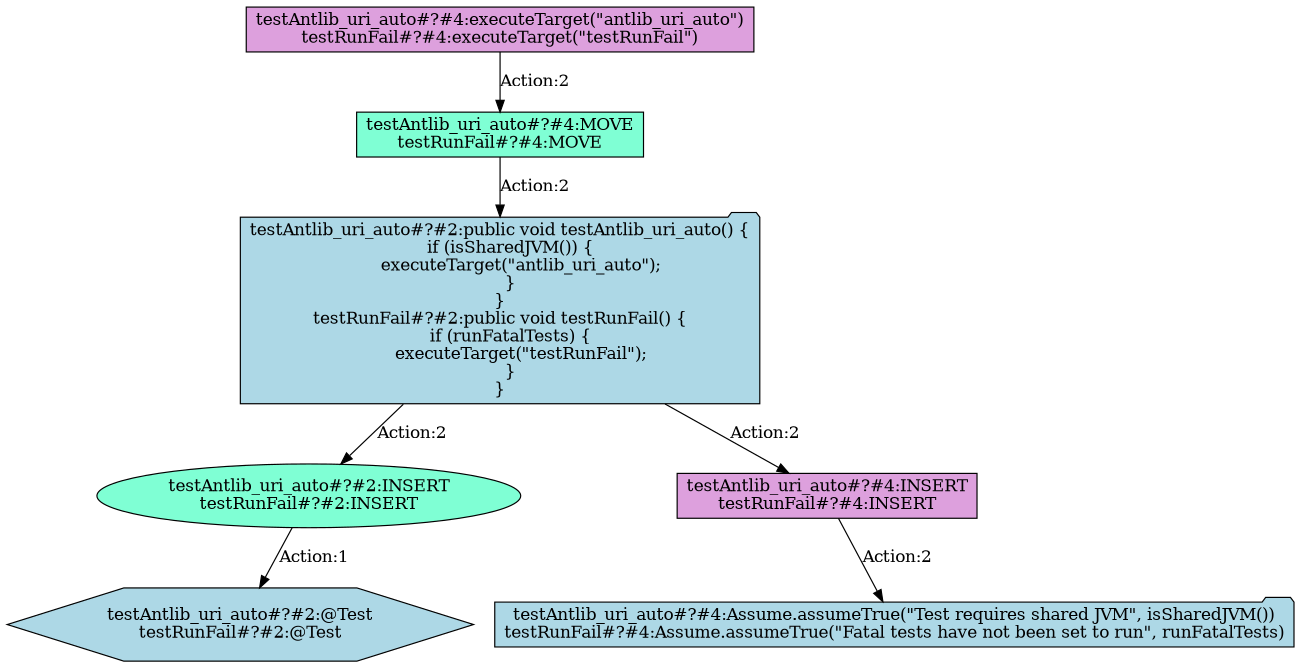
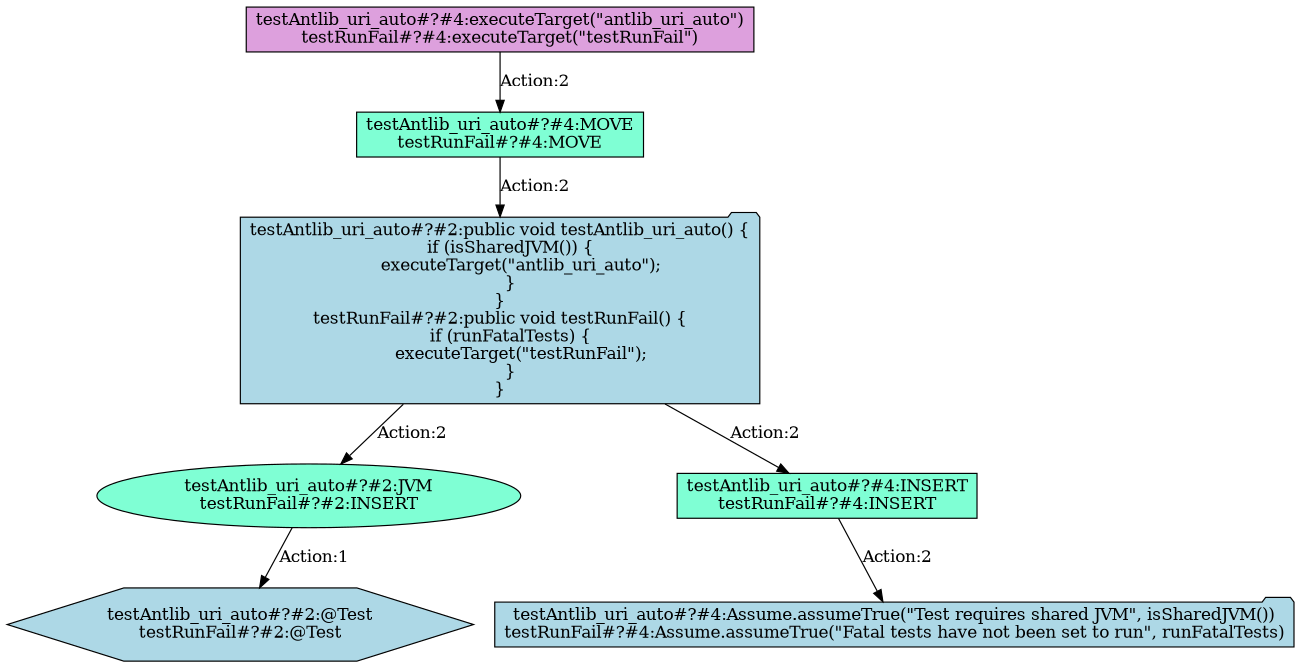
(309, 496) -> (309, 496)
(827, 496) -> (827, 496)
